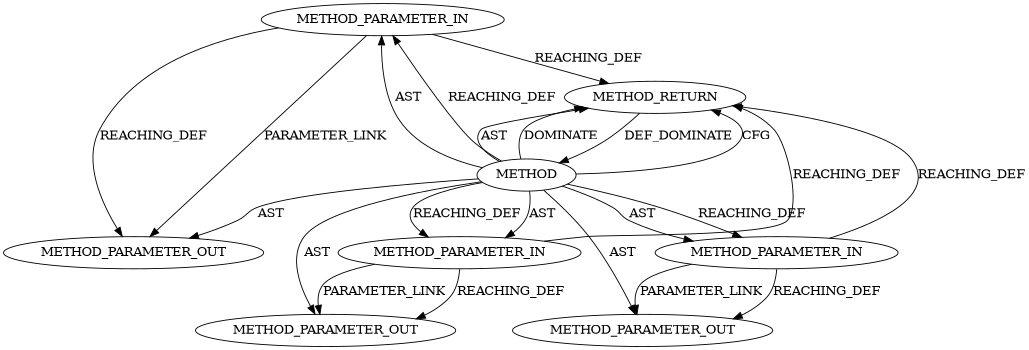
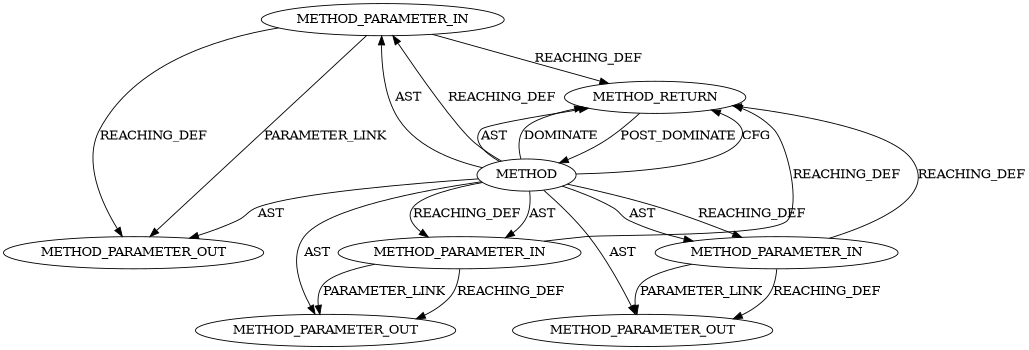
(678, 136) -> (678, 136)
